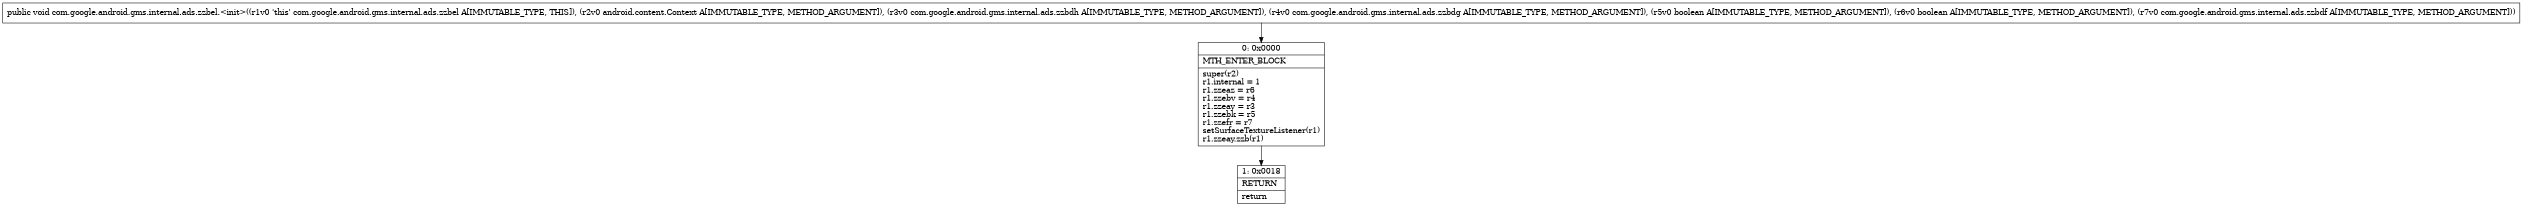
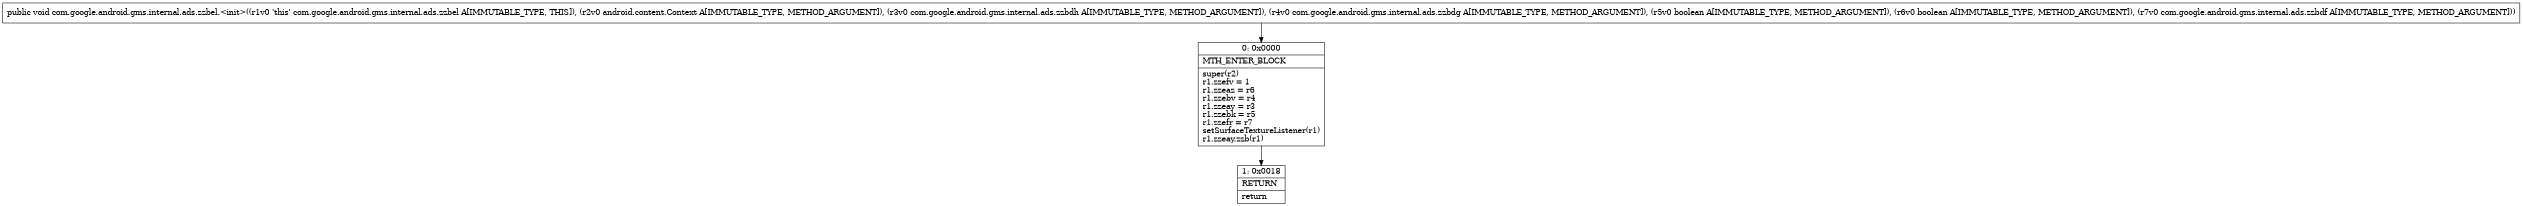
(1231, 82) -> (1226, 82)
